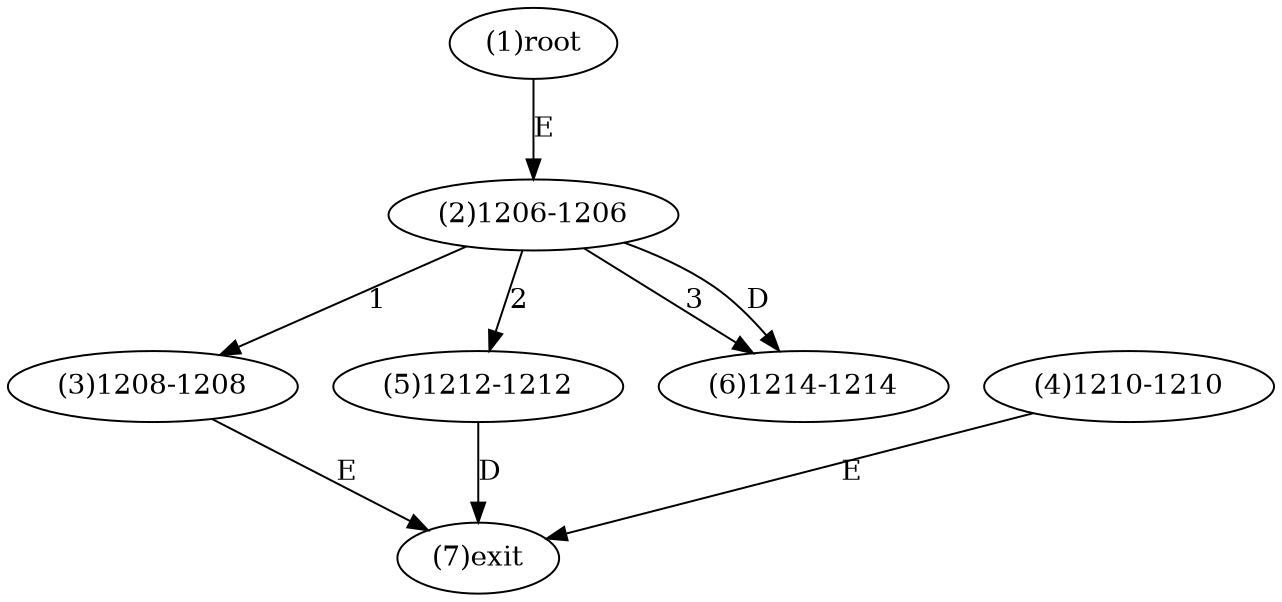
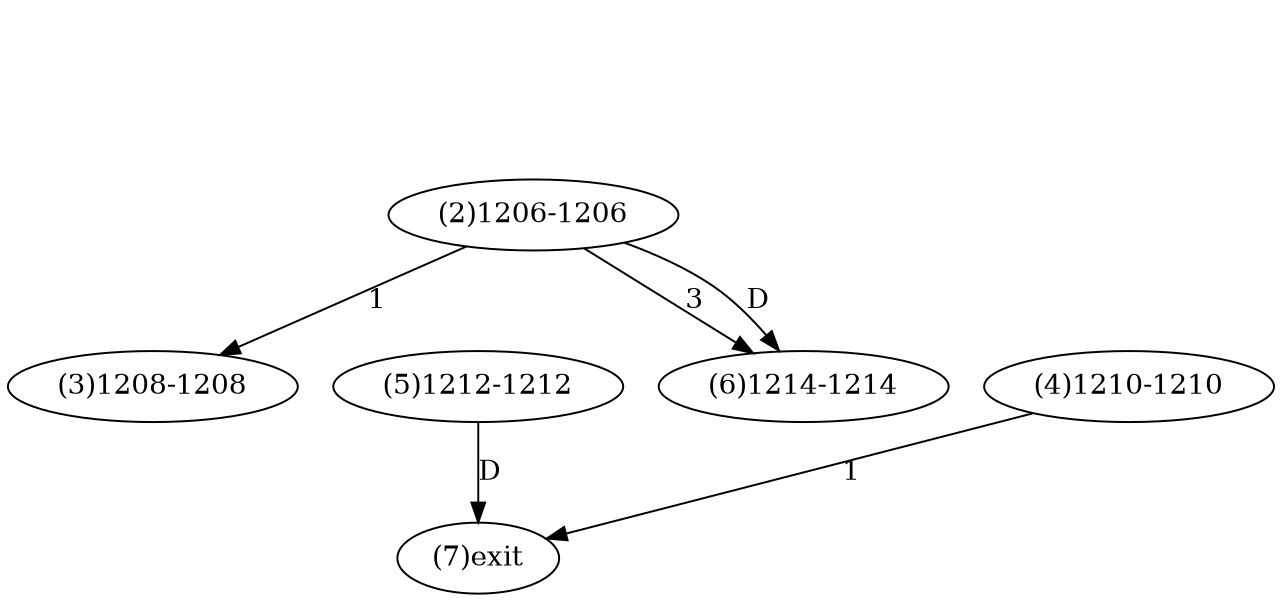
(533, 43) -> none
(509, 291) -> none
(311, 470) -> none
(852, 472) -> (852, 472)
